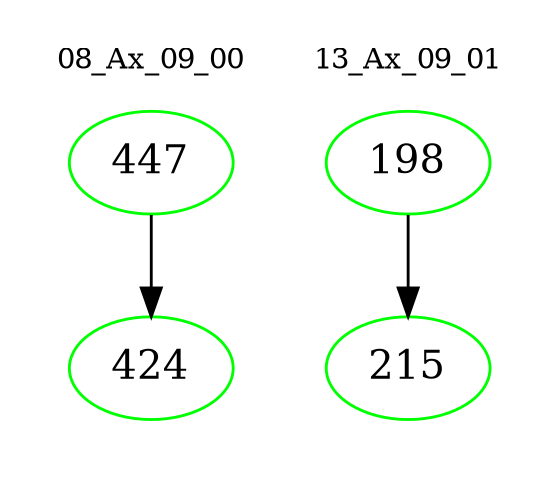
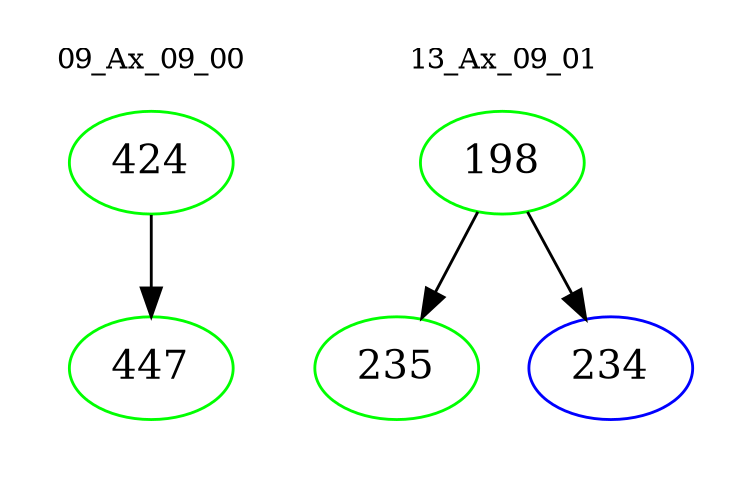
(151, 61) -> (151, 61)
(151, 251) -> (151, 251)
(408, 368) -> (397, 368)
none -> (611, 368)
